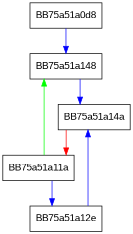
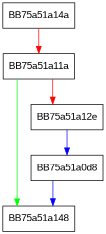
(80, 88) -> none
(88, 171) -> (67, 139)
(52, 190) -> (53, 88)
